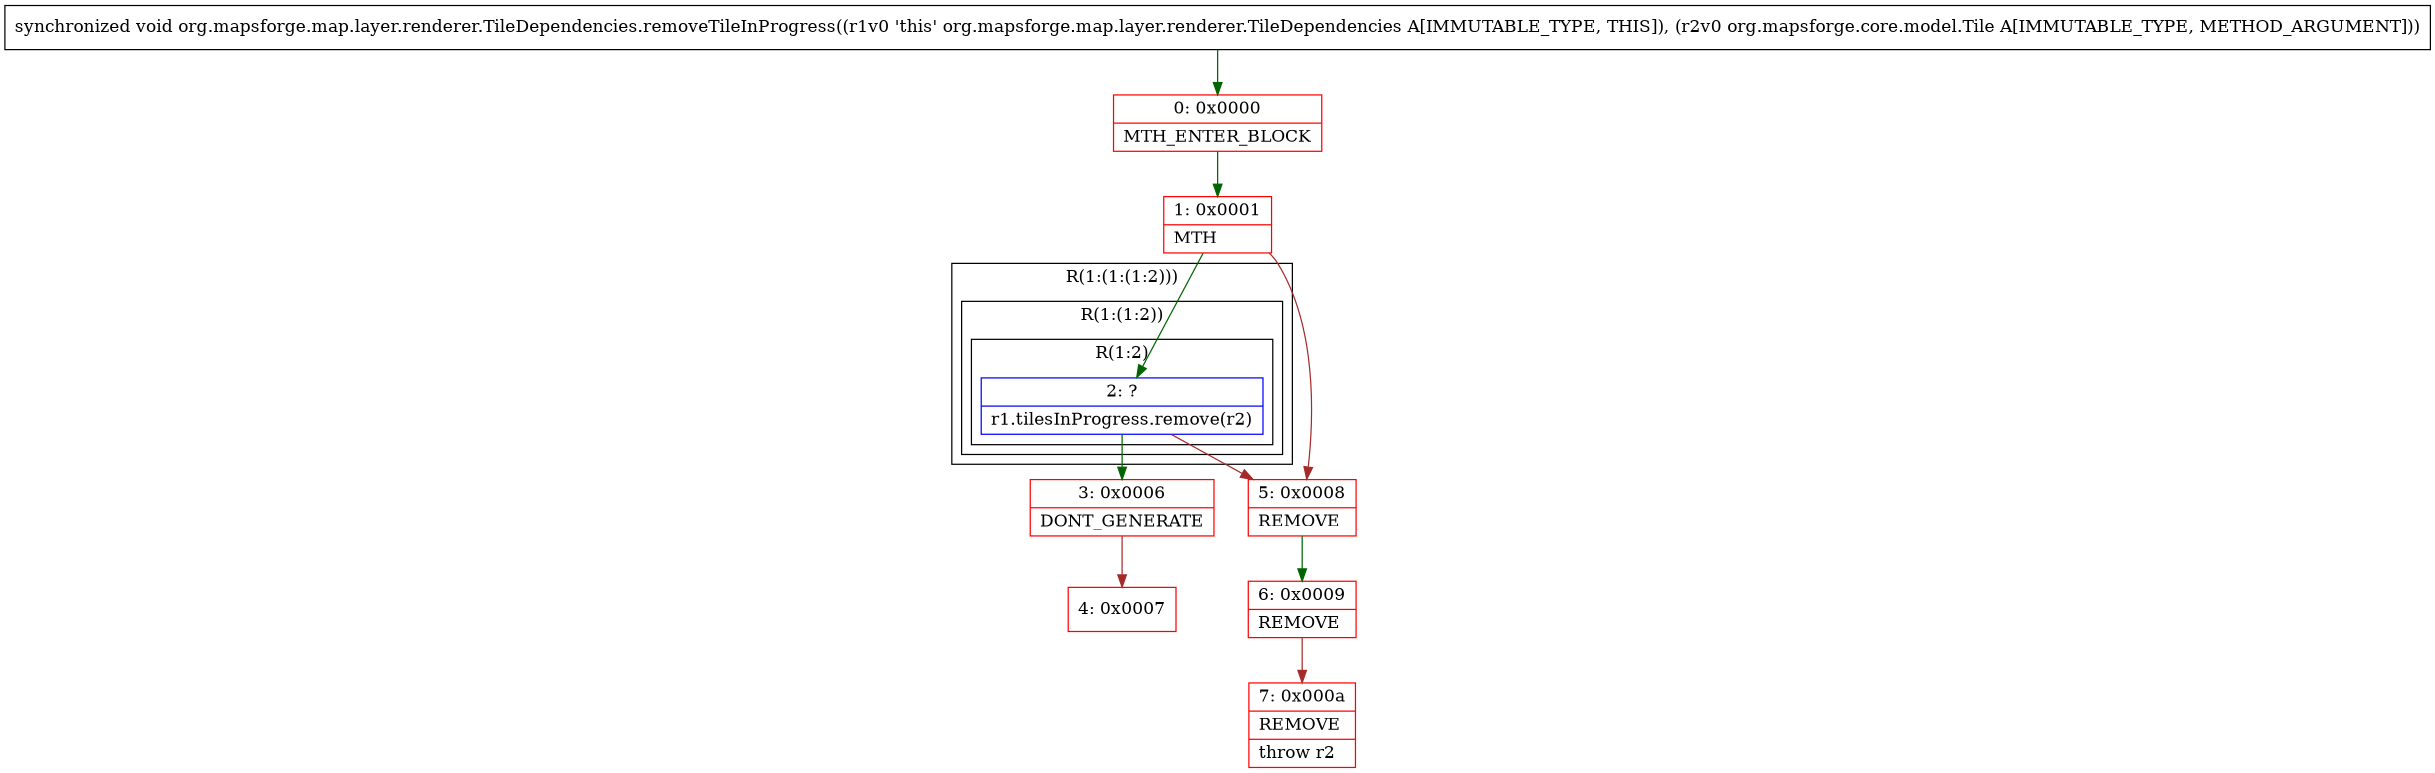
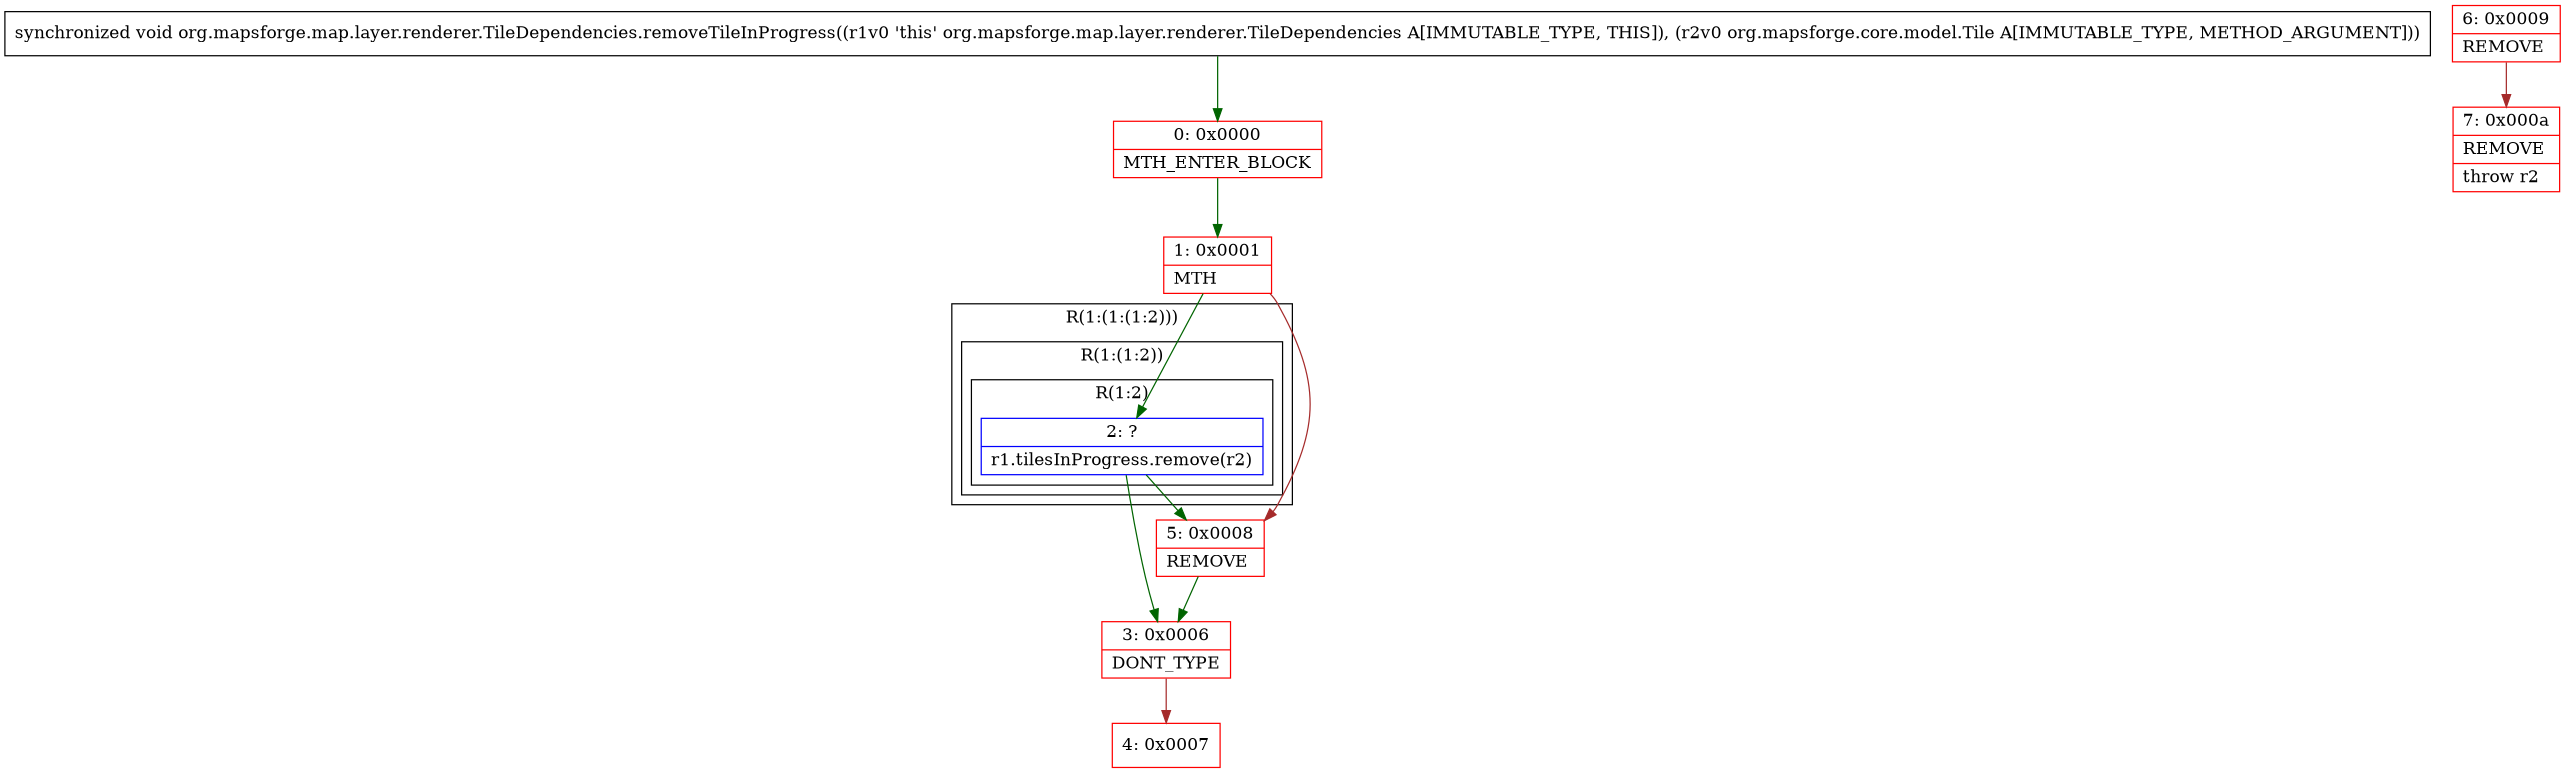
(1207, 454) -> (1162, 493)
(1122, 521) -> (1166, 663)
(1302, 552) -> (1191, 593)
